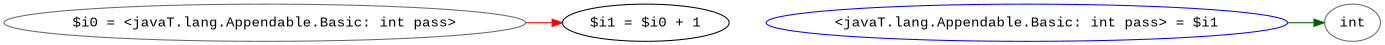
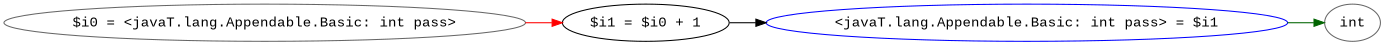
none -> (743, 23)
